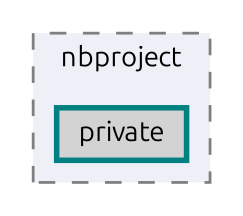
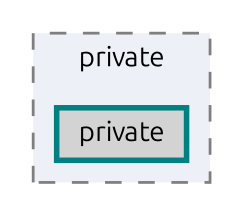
(122, 59) -> (122, 59)
